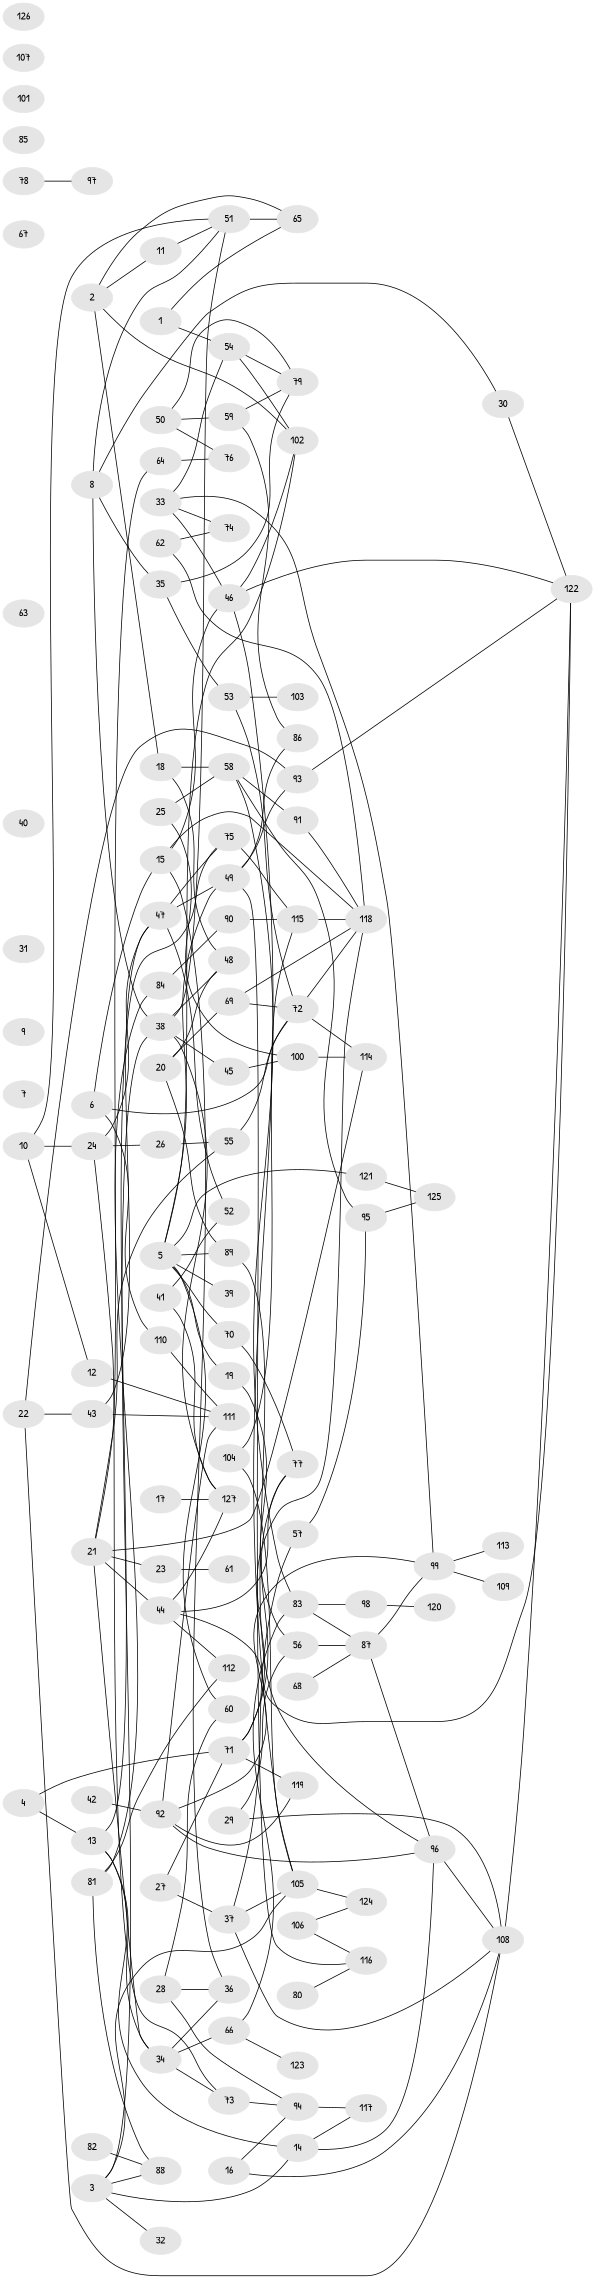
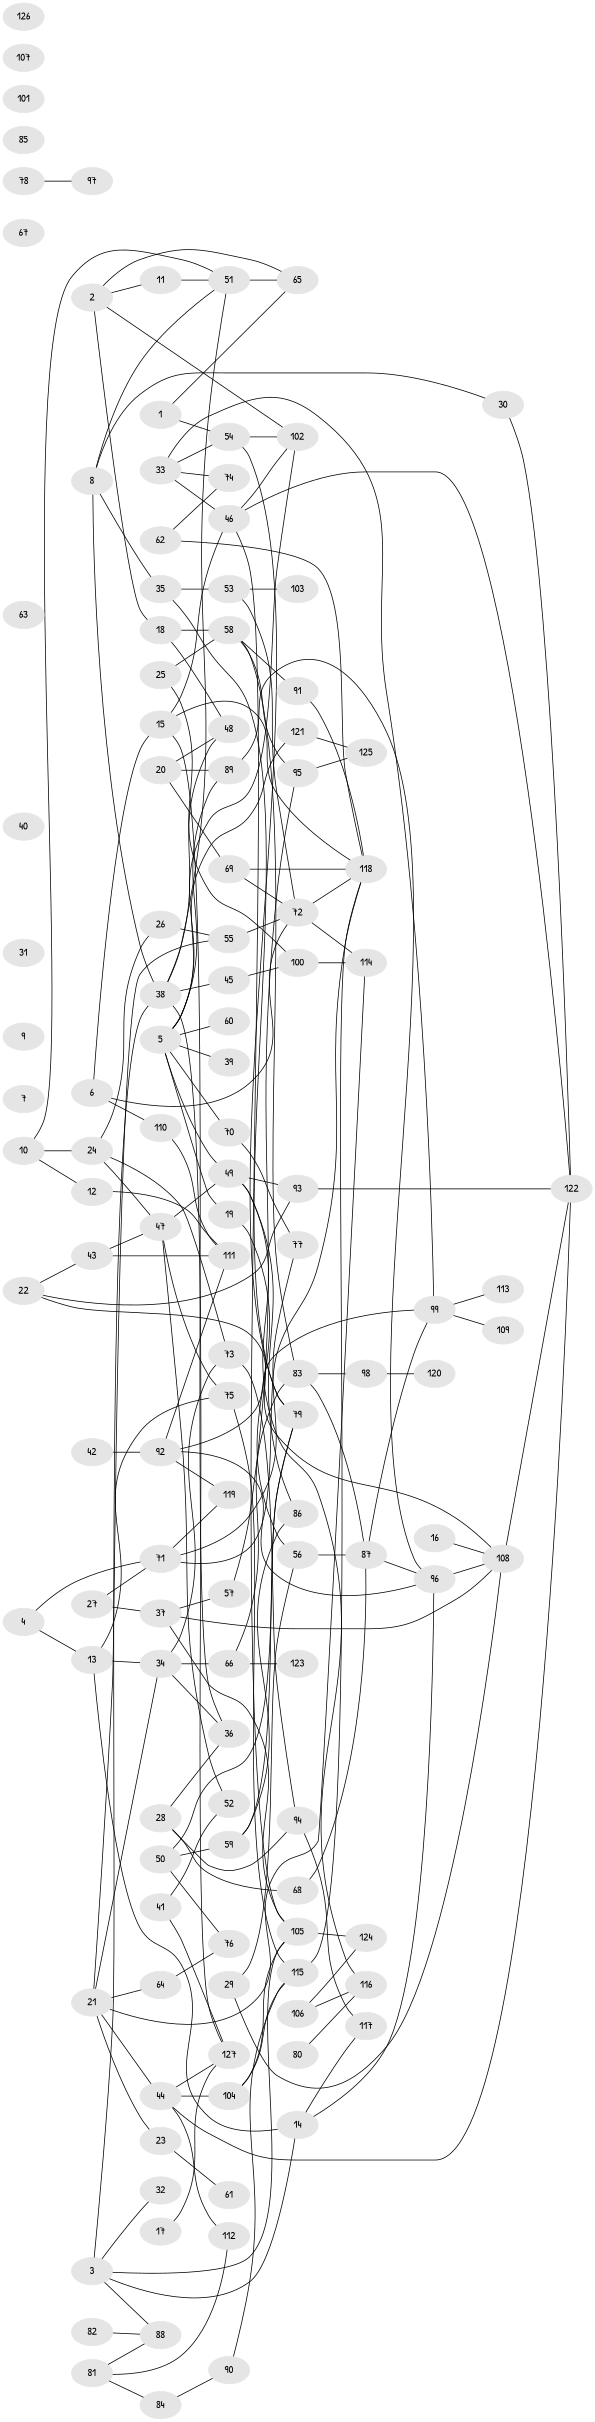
(250, 1590) -> (195, 2096)
(187, 1846) -> (215, 1876)
(263, 2139) -> none
